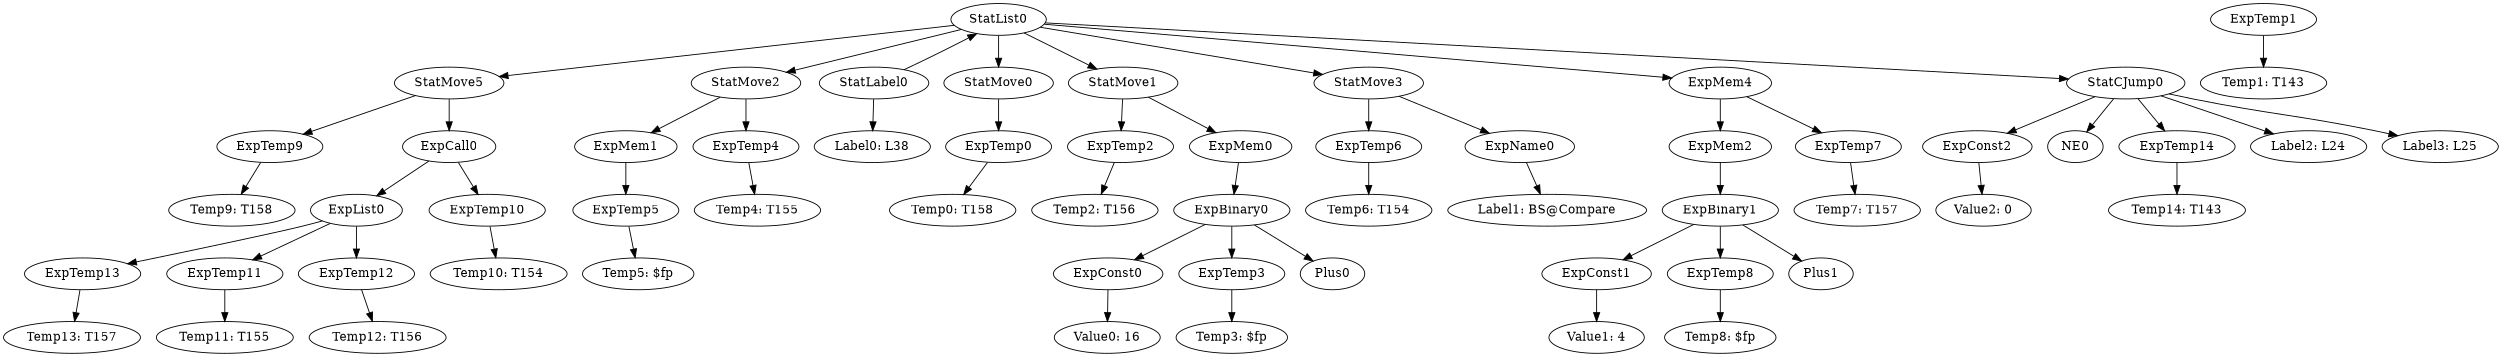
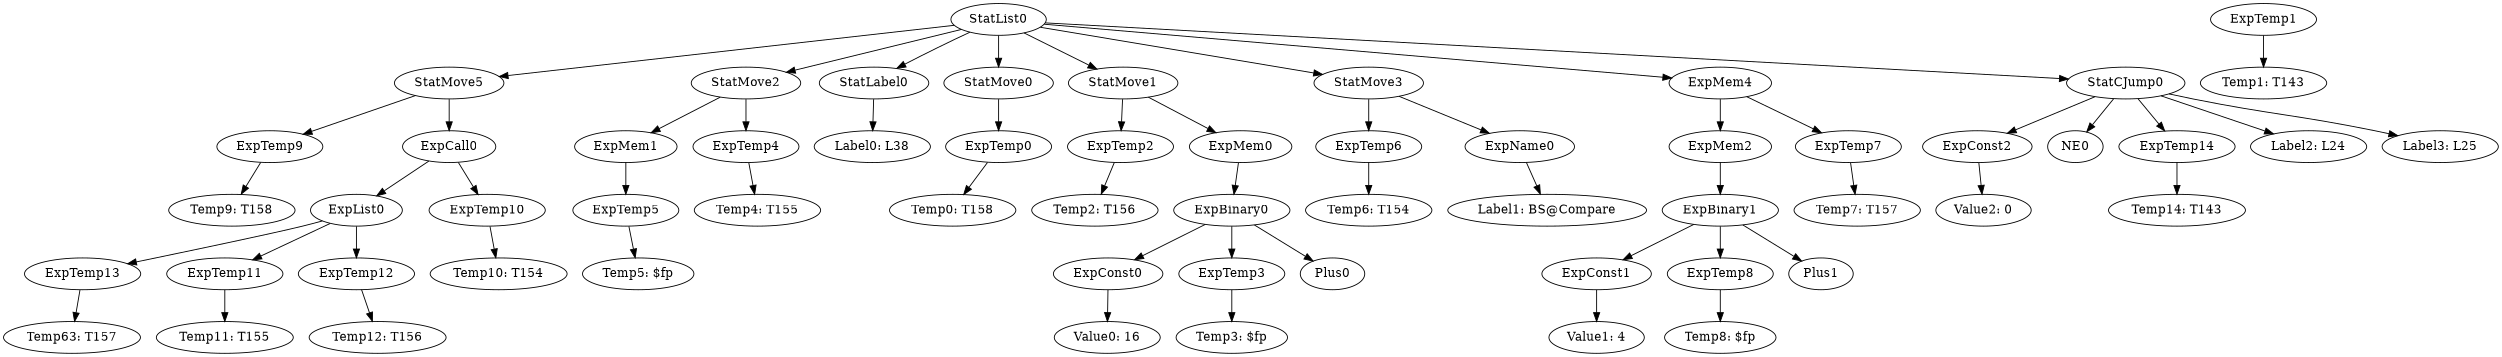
(936, 54) -> (937, 48)
(72, 337) -> (72, 337)
